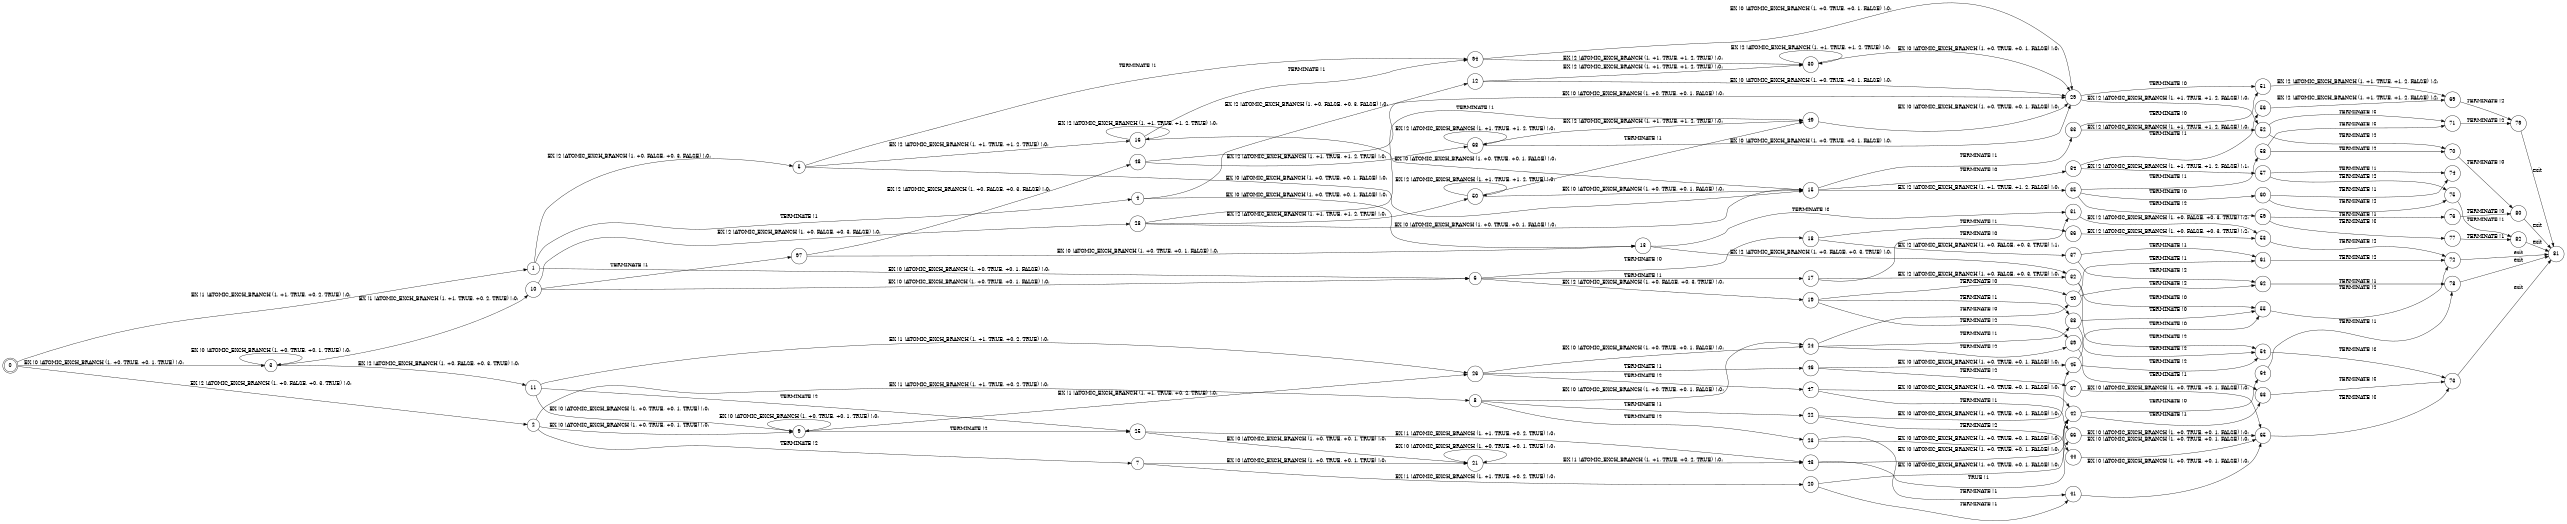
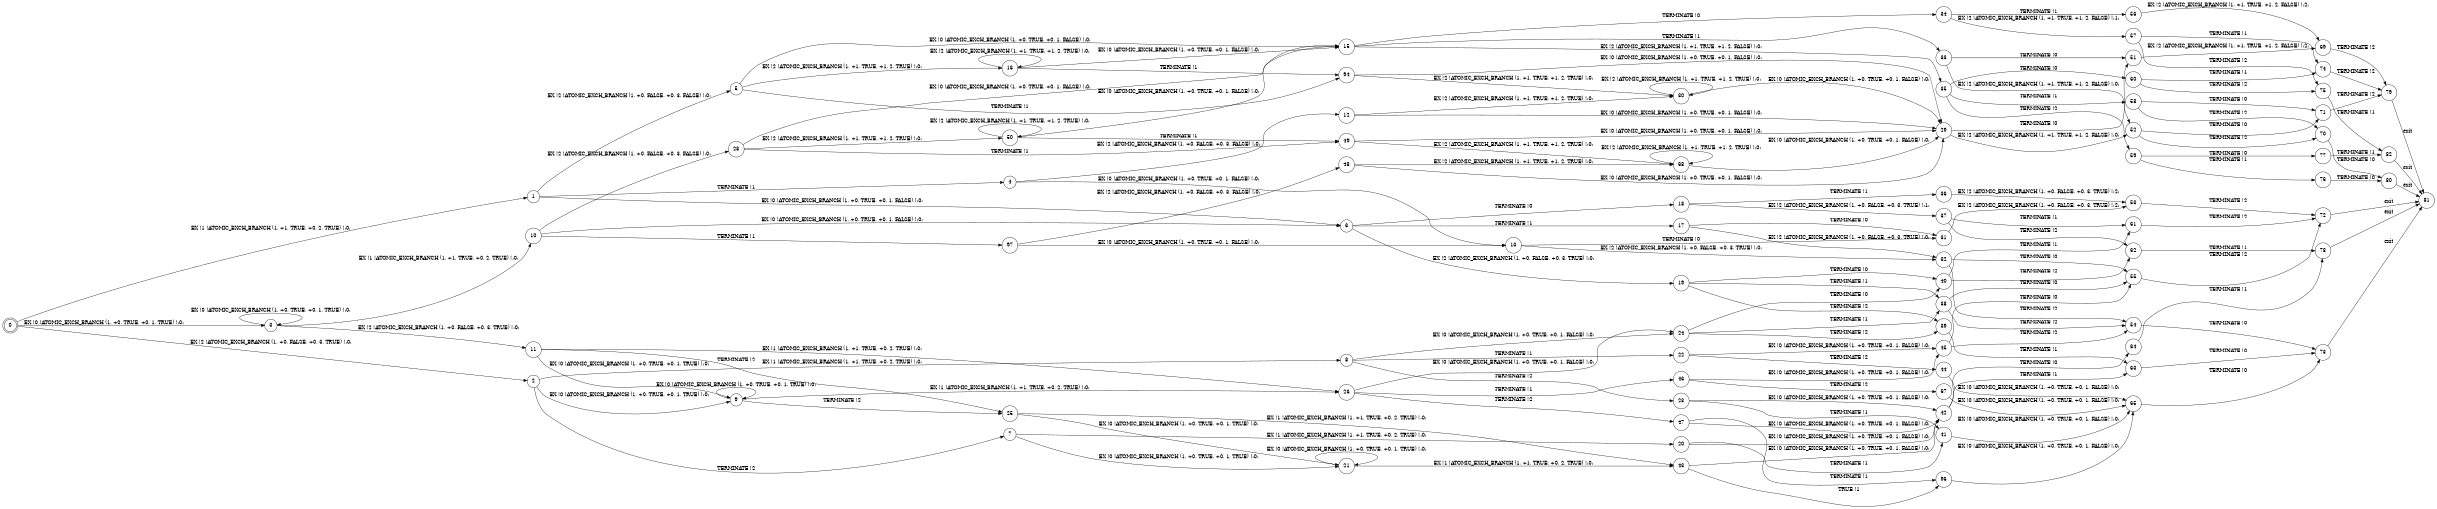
none -> (2354, 80)
(1641, 127) -> (1512, 152)
(2073, 436) -> (1944, 479)
